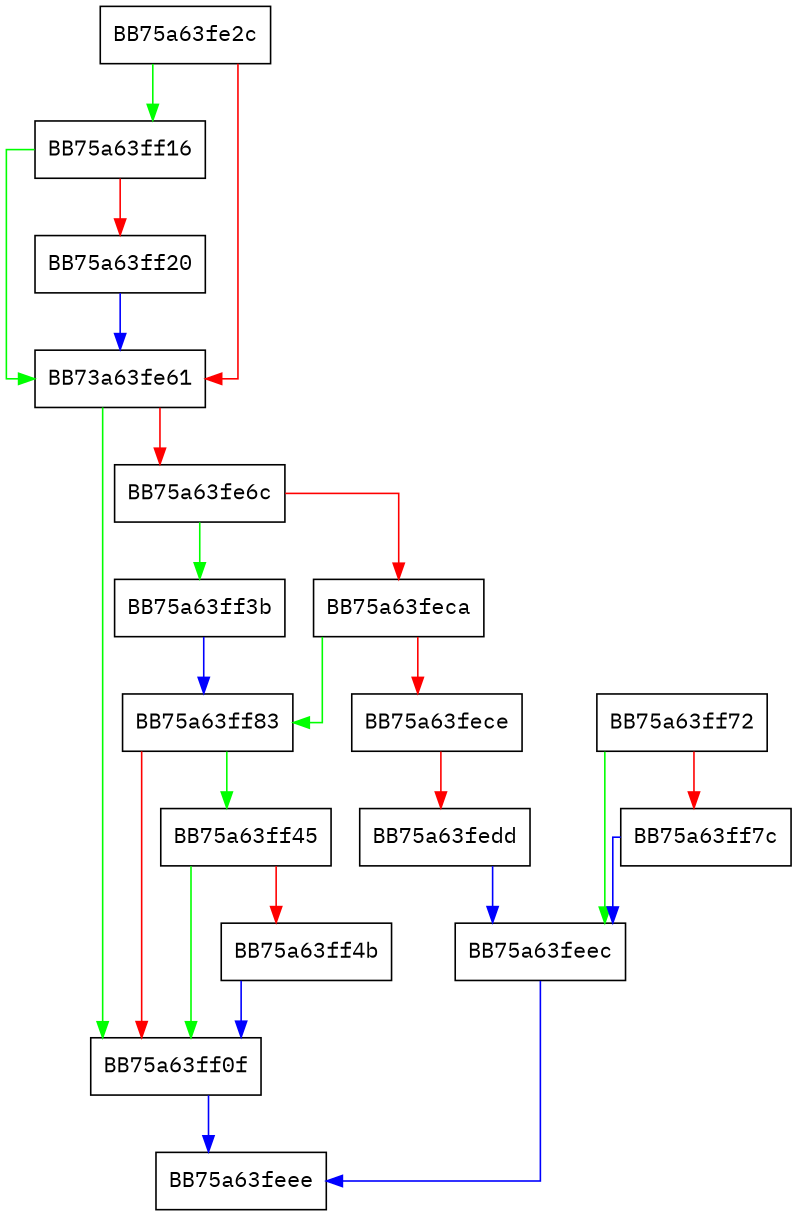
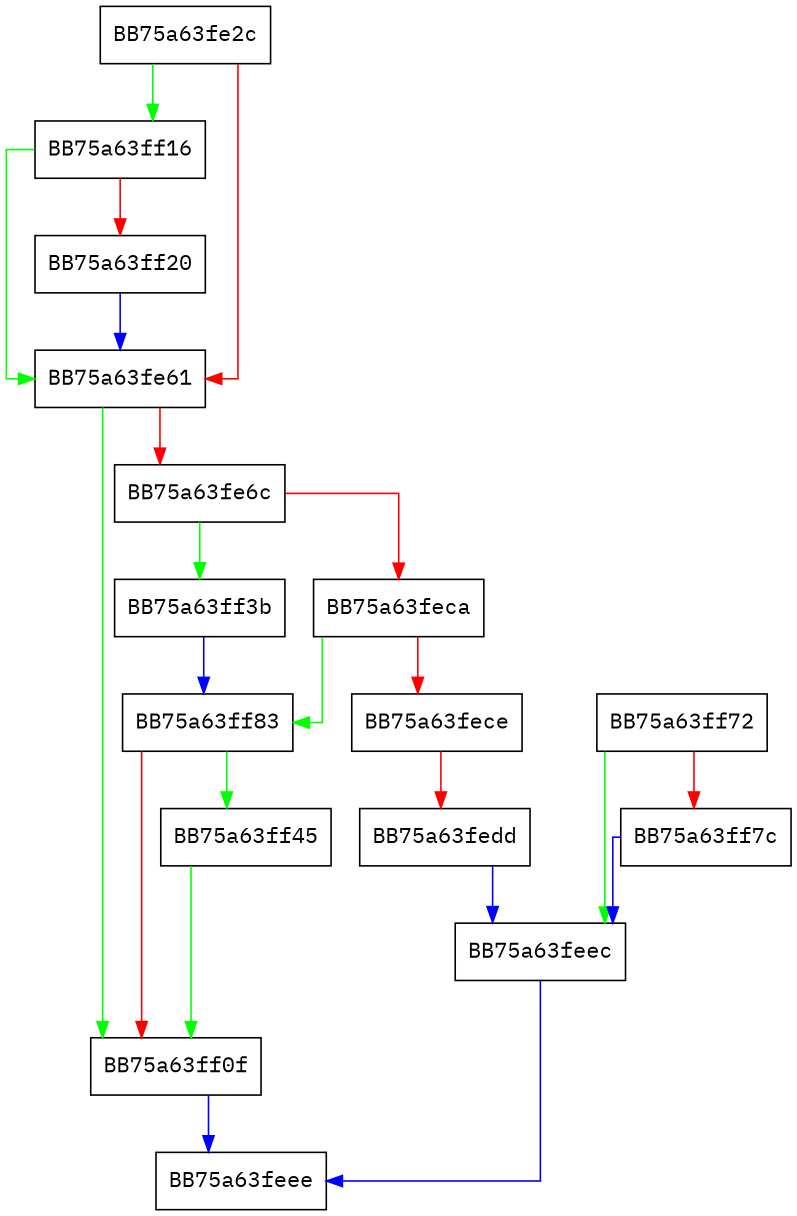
(120, 379) -> (120, 379)
(306, 952) -> none
